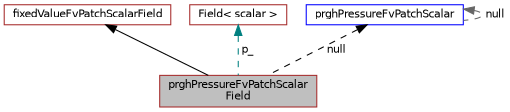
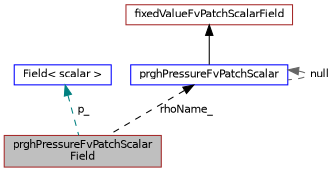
(238, 15) -> (63, 75)
(335, 50) -> (185, 110)
(162, 52) -> (209, 50)
